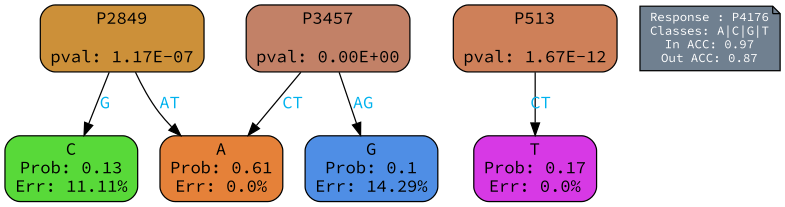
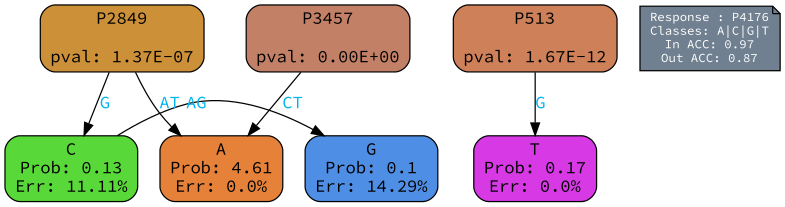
(122, 38) -> (122, 38)
(348, 98) -> (214, 101)
(541, 104) -> (541, 104)
(221, 169) -> (221, 169)
